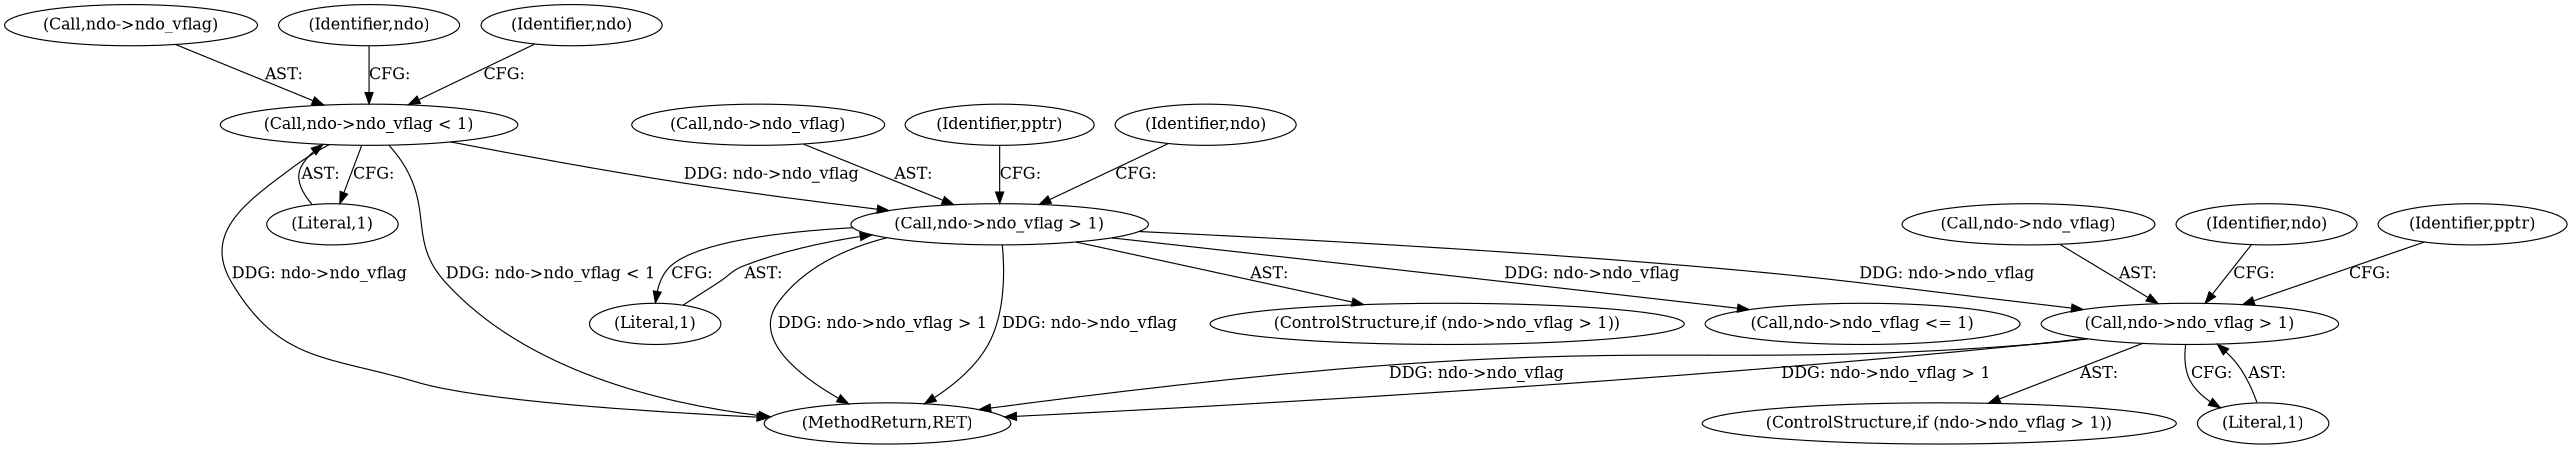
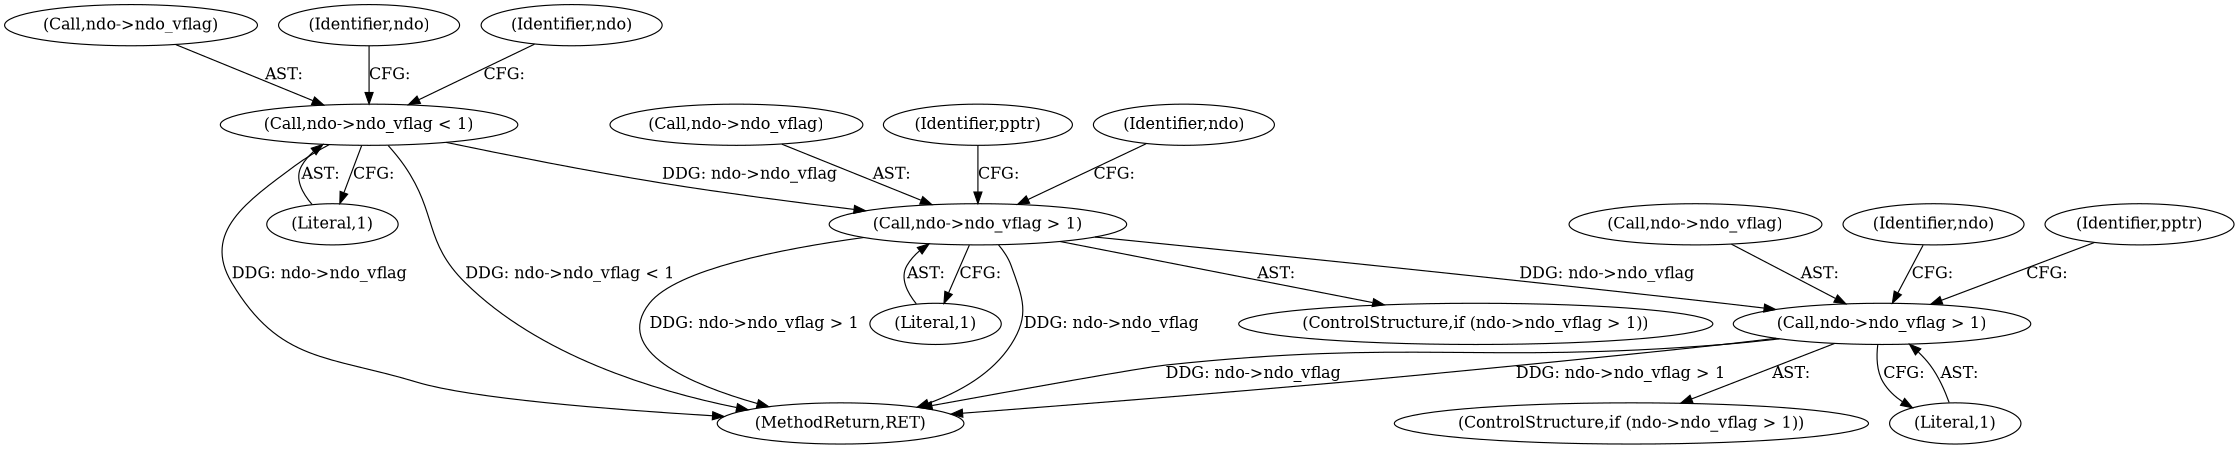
(1863, 324) -> none
